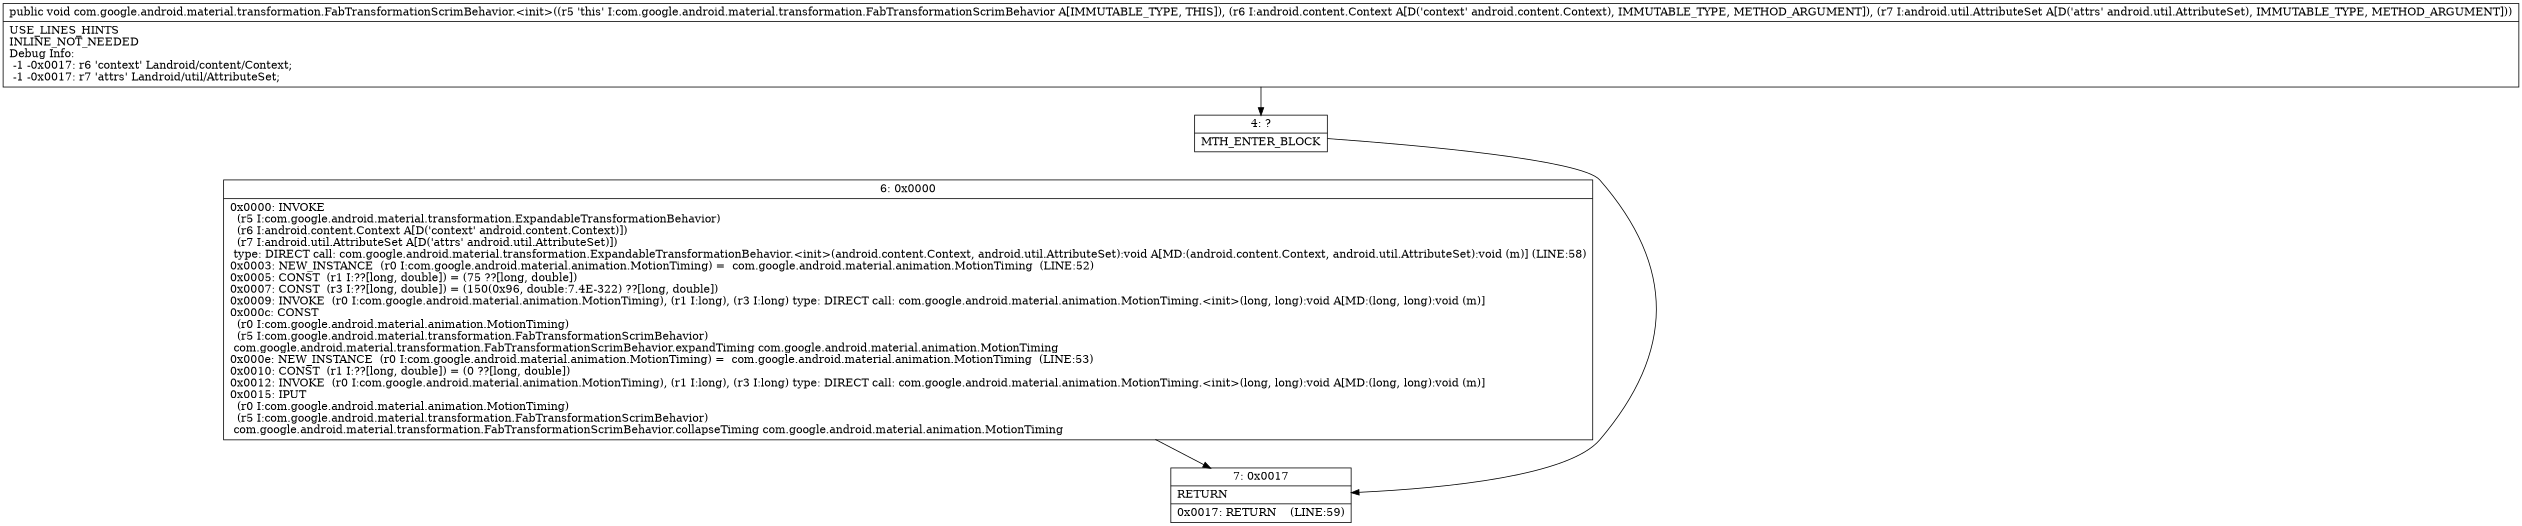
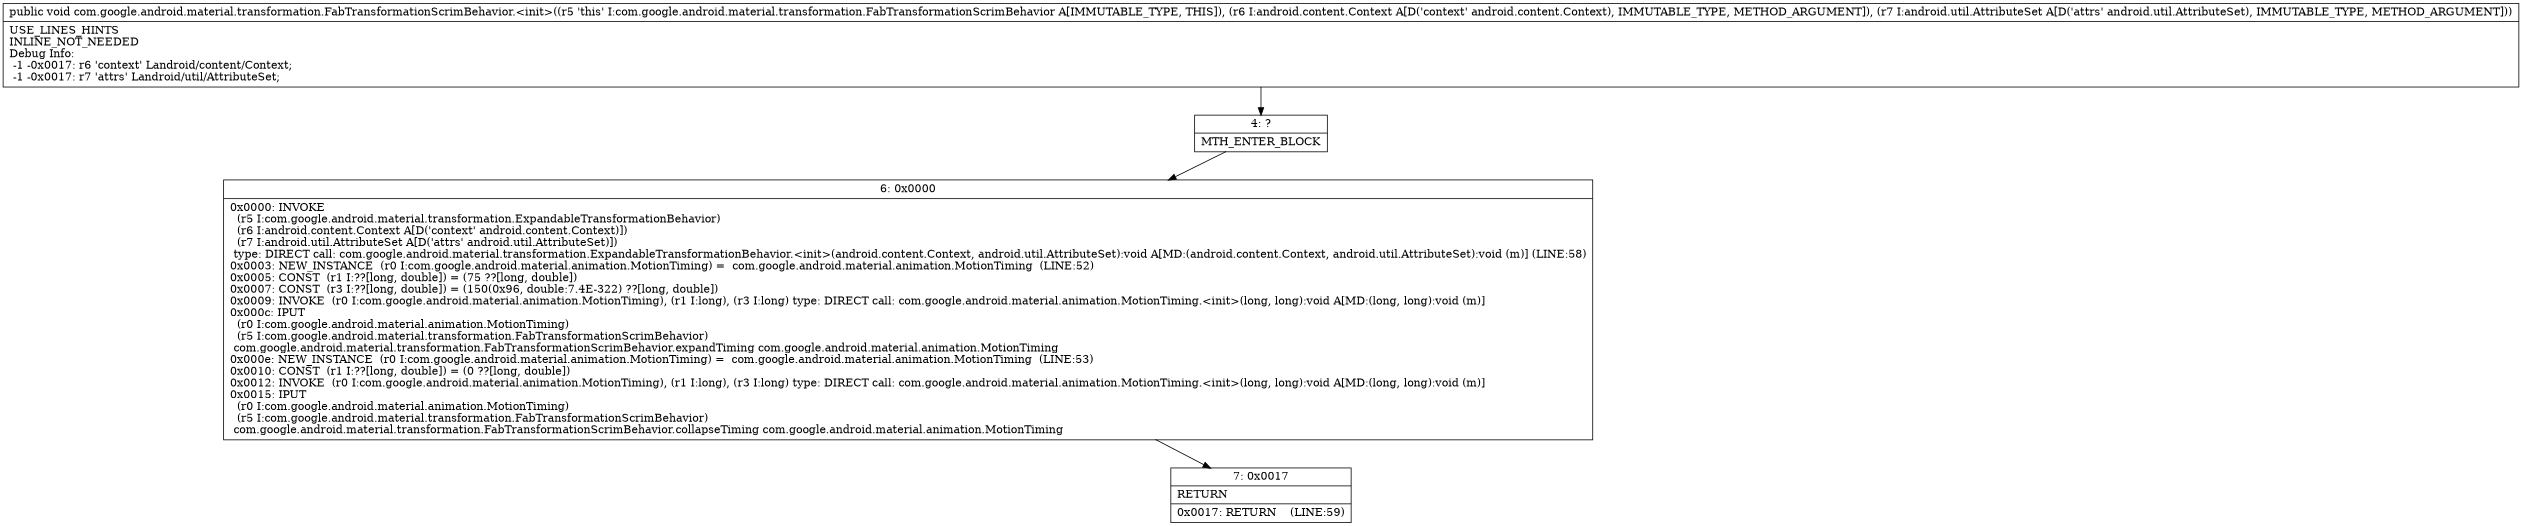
(1655, 296) -> (1201, 164)
(278, 313) -> (271, 313)
